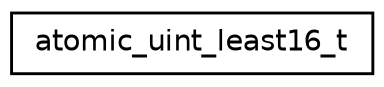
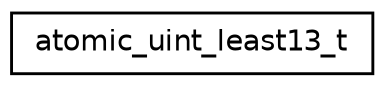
(192, 43) -> (192, 43)
